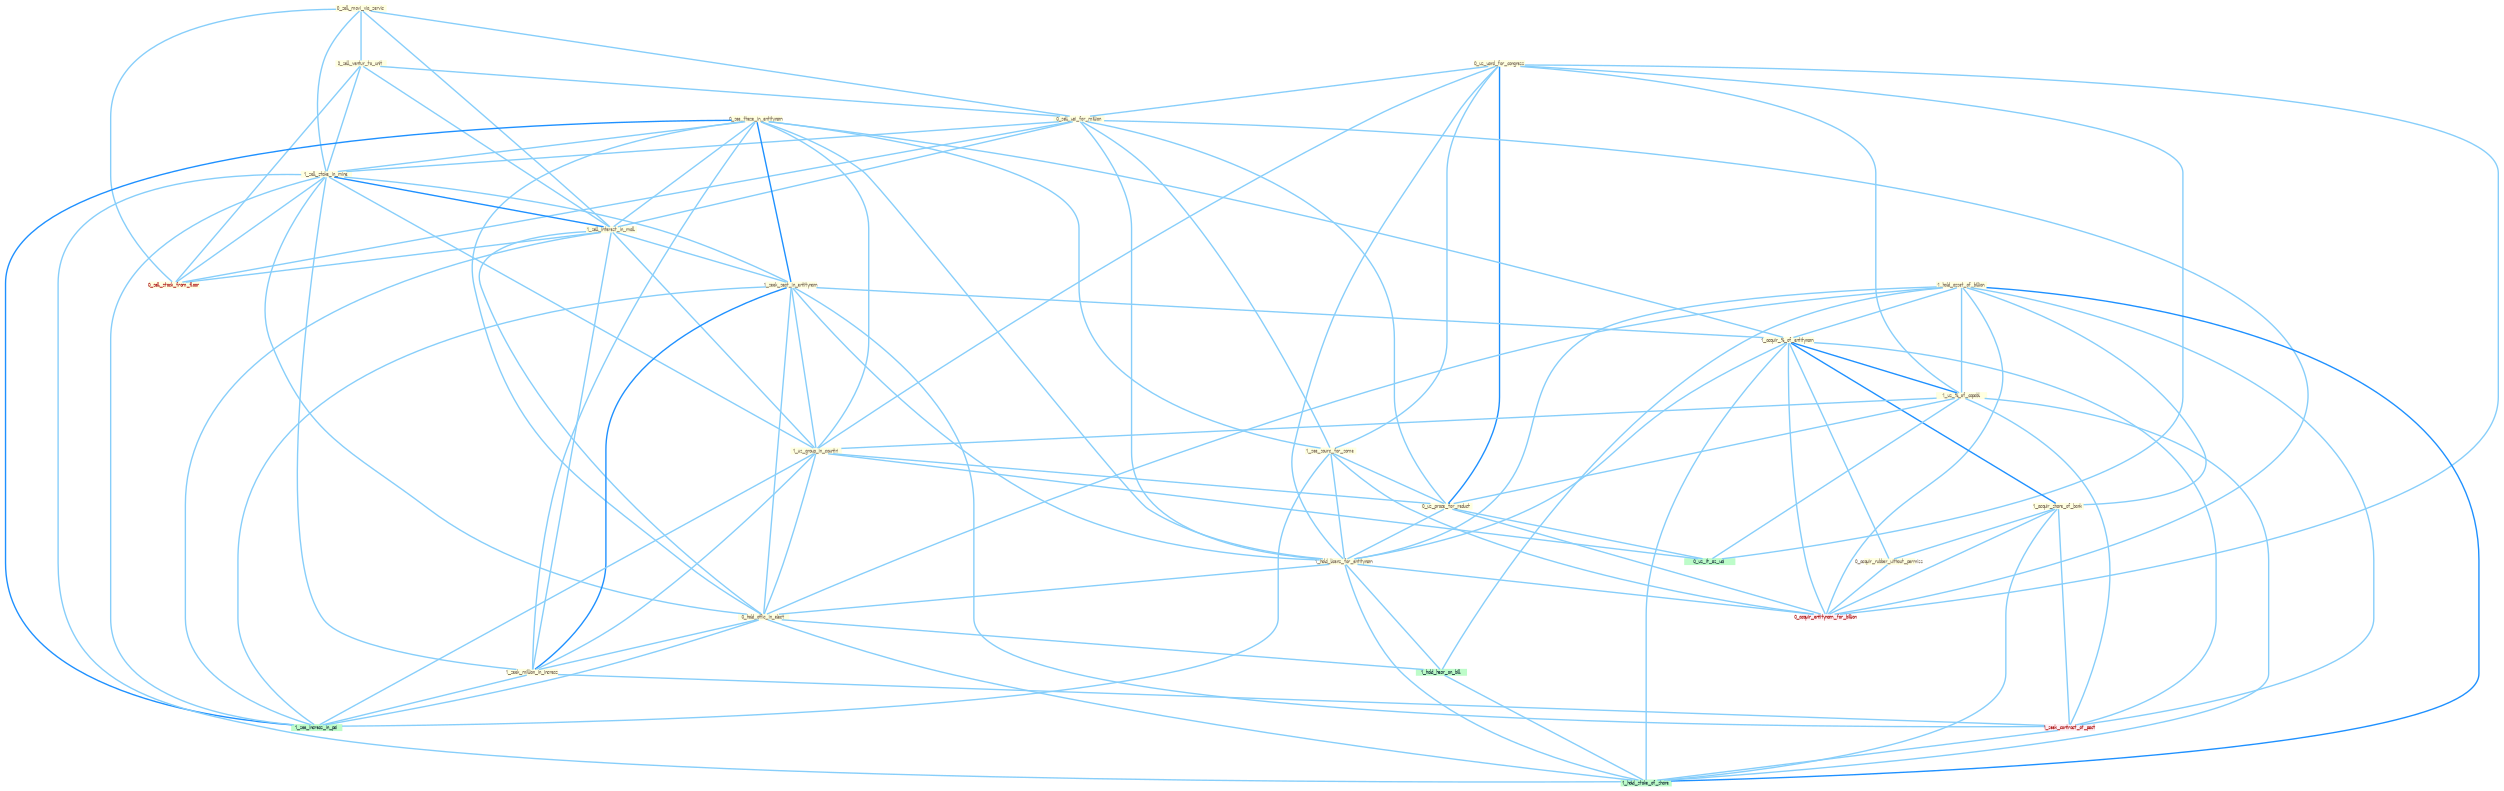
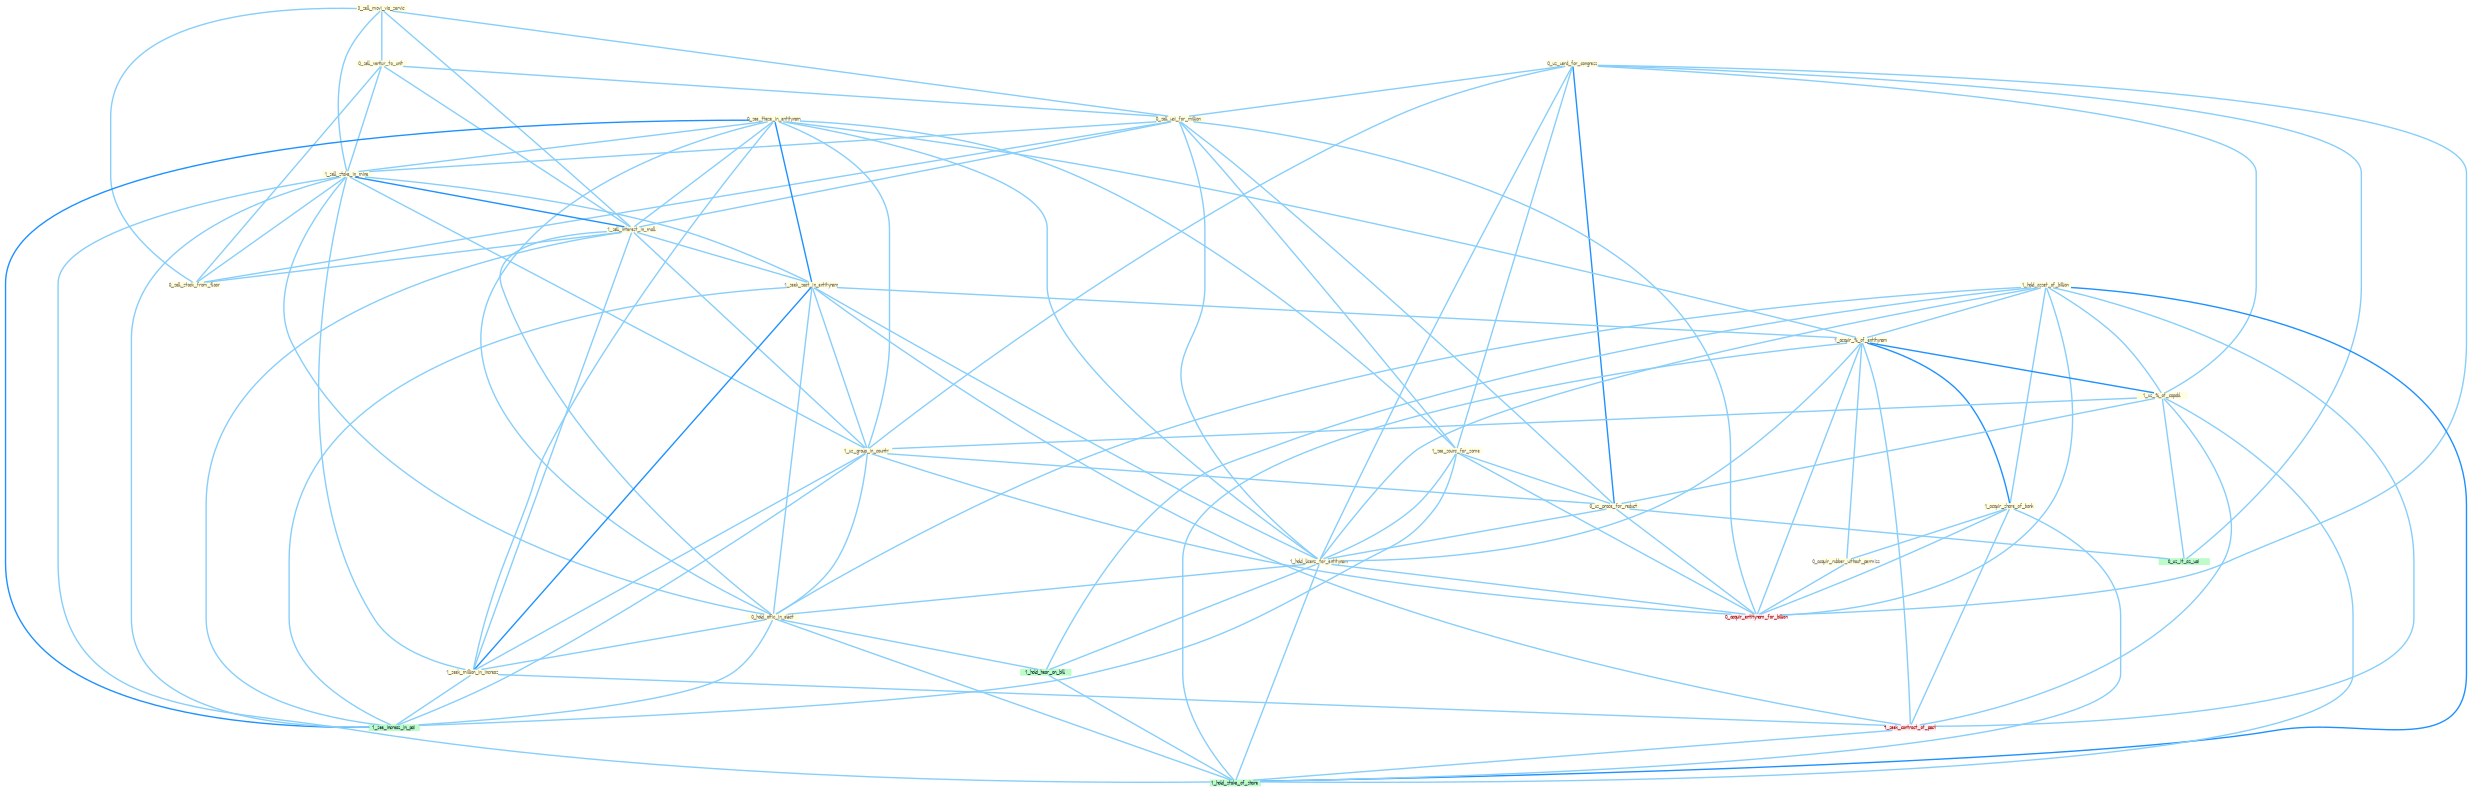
(174, 285) -> (195, 285)
(1263, 506) -> (1231, 554)
